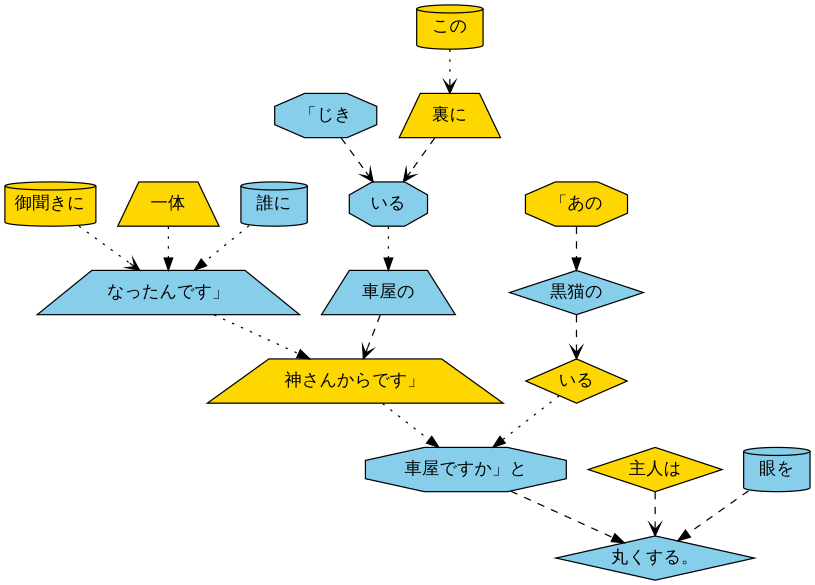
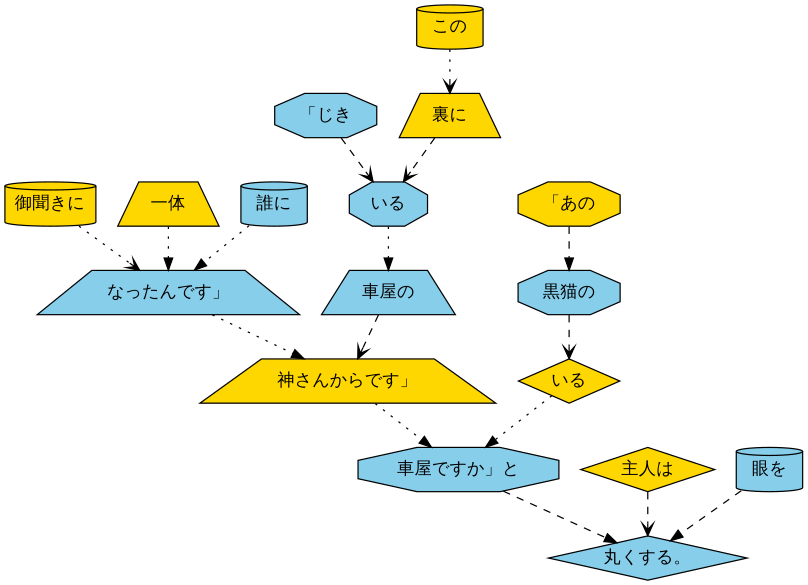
(576, 293) -> (569, 293)
